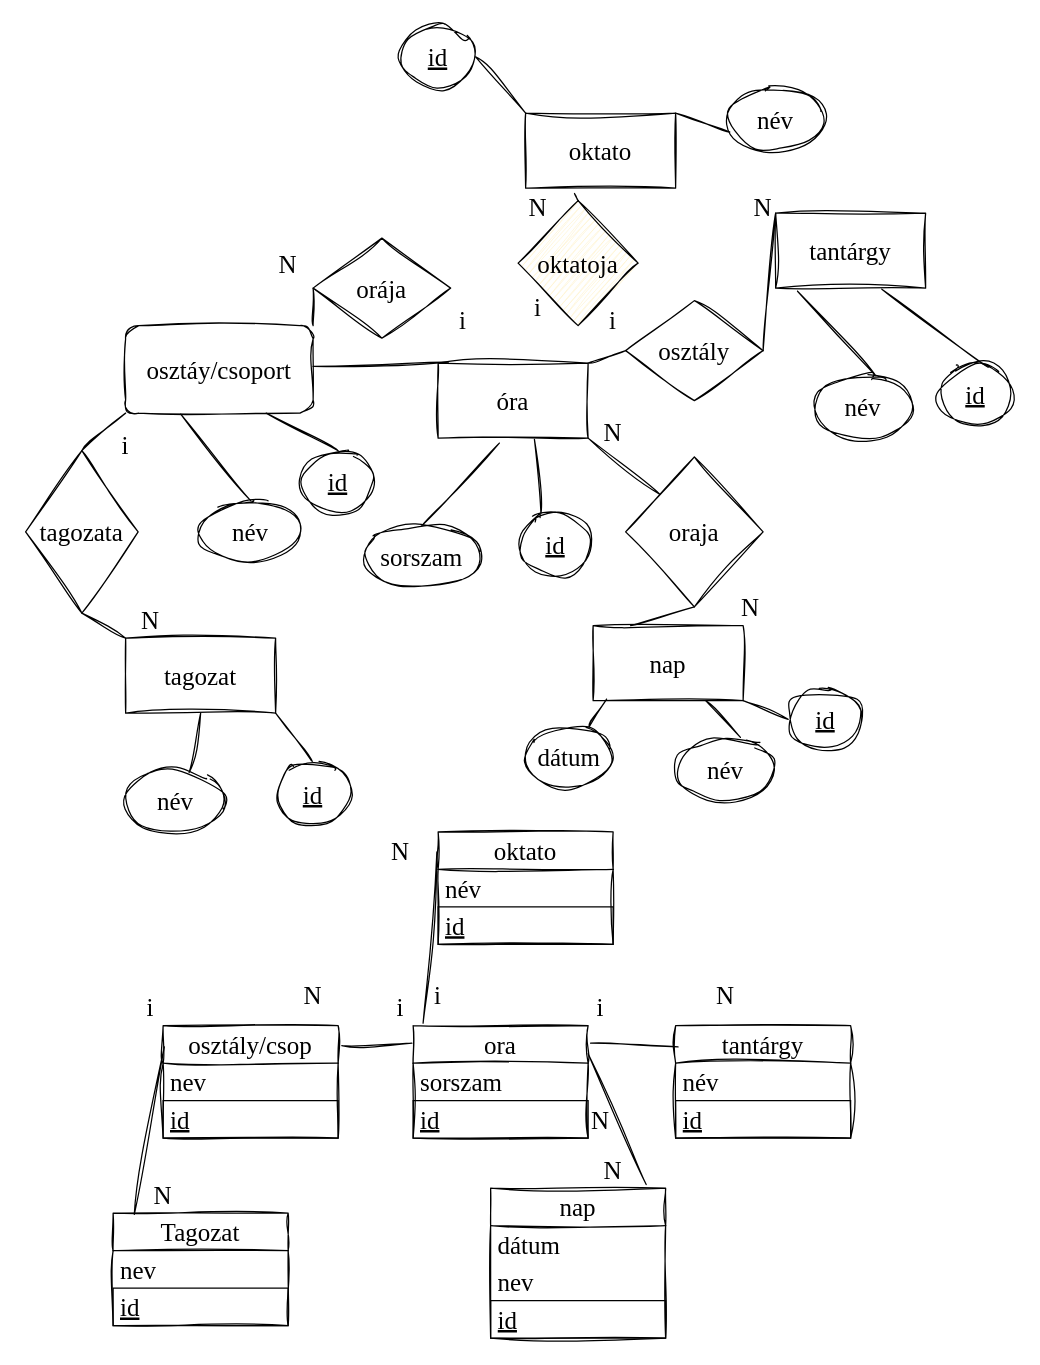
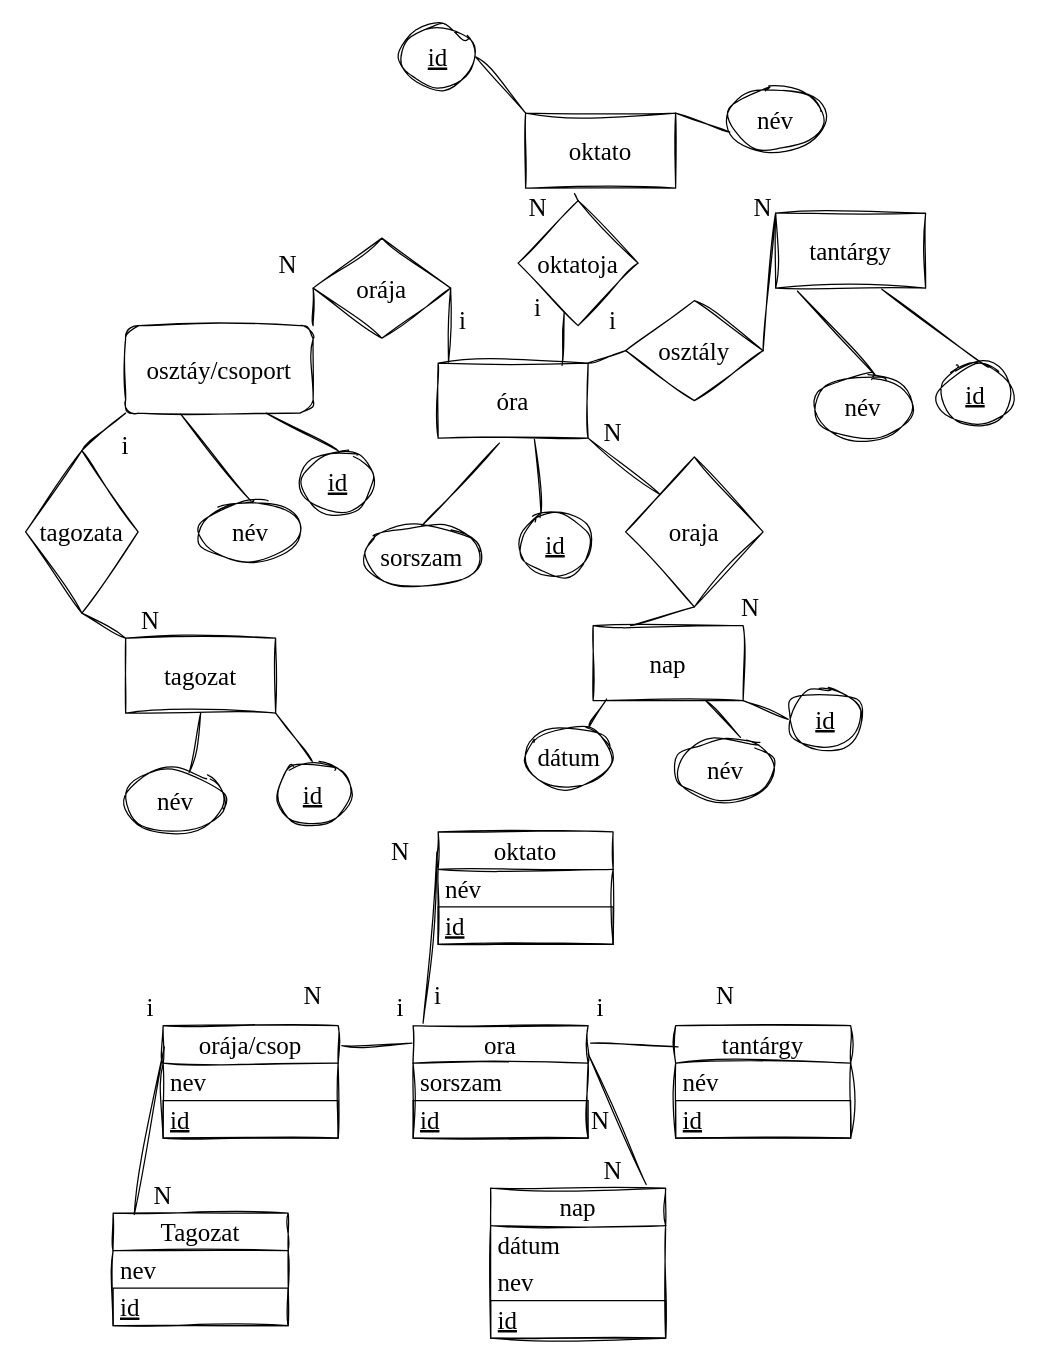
(578, 263) -> (578, 263)
none -> (563, 337)
(377, 364) -> (450, 324)
(251, 1044) -> (251, 1044)
